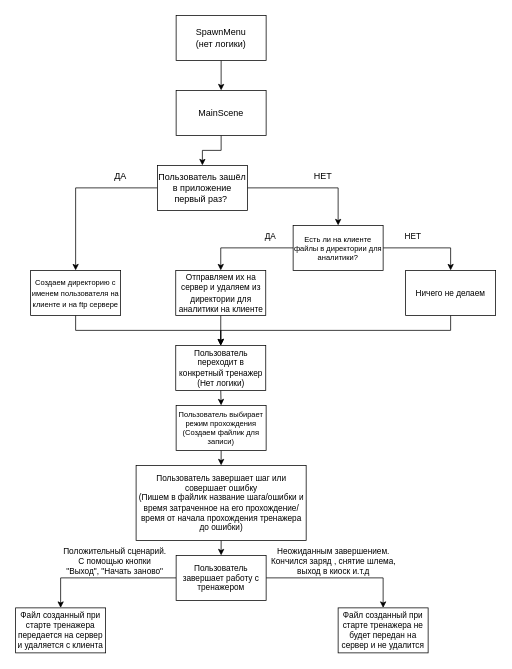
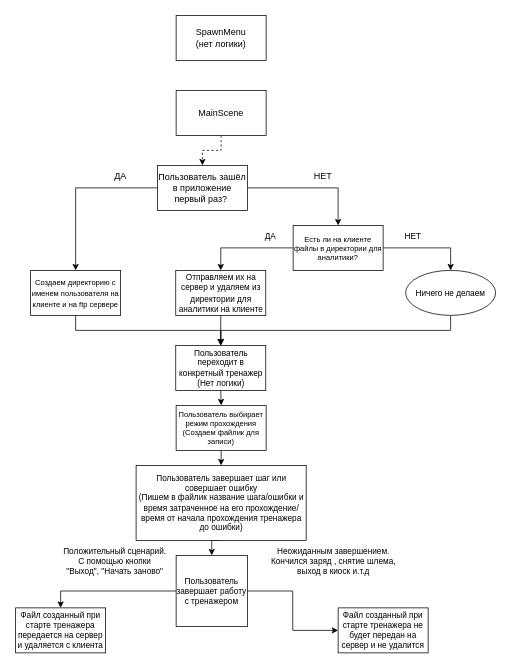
(221, 84) -> none
(214, 150) -> (214, 150)
(450, 293) -> (450, 293)
(221, 578) -> (212, 591)
